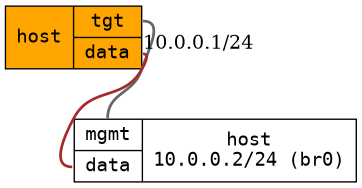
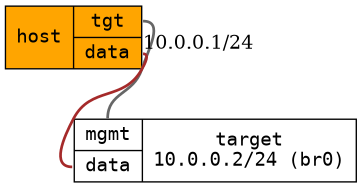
(249, 140) -> (249, 140)
